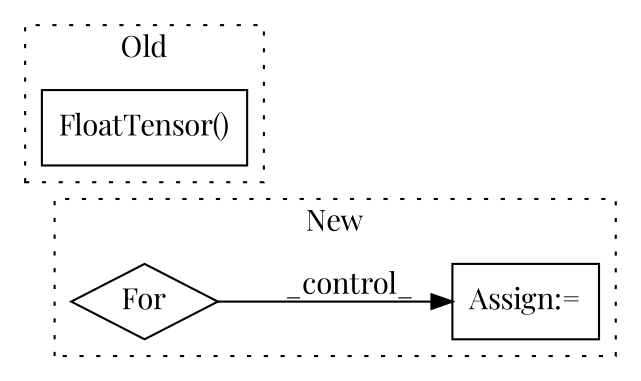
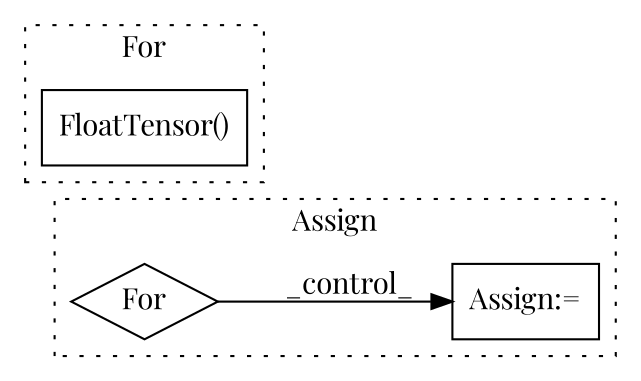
(145, 49) -> (145, 49)
(335, 223) -> (335, 223)
